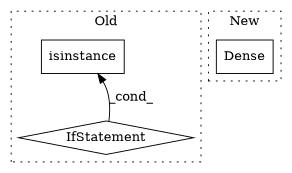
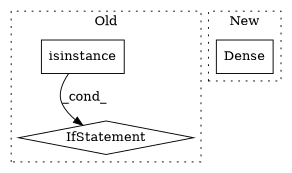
(109, 101) -> (61, 98)
